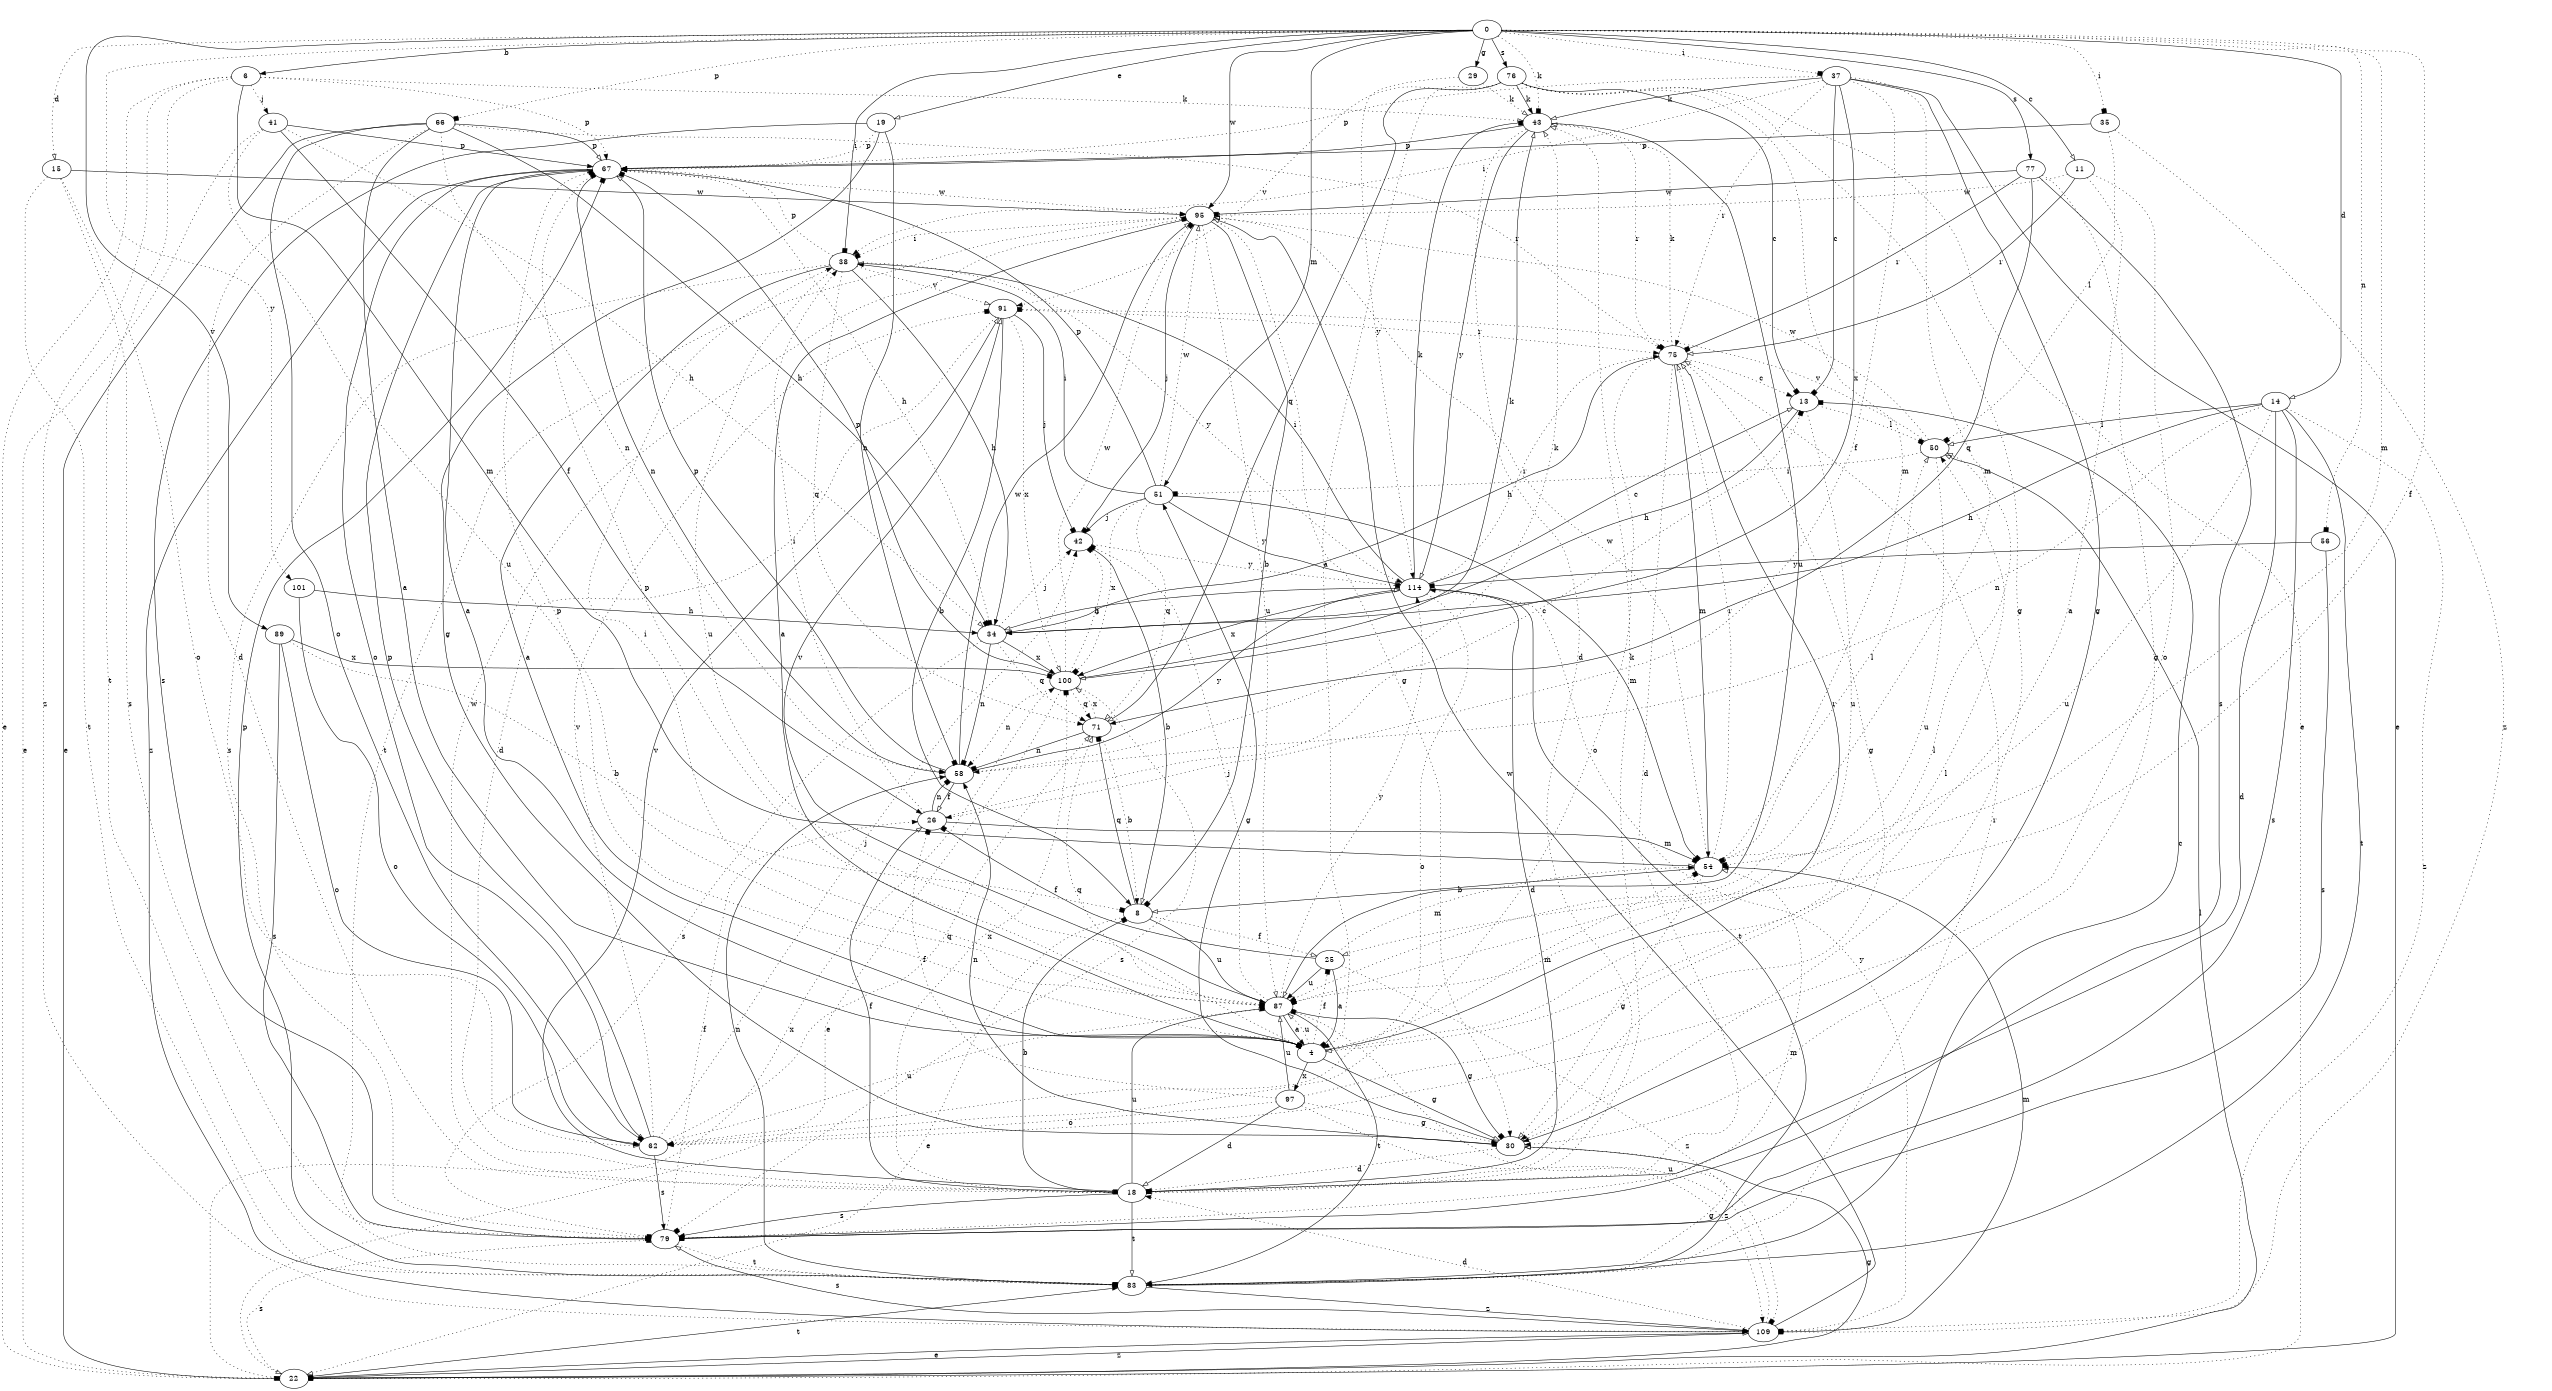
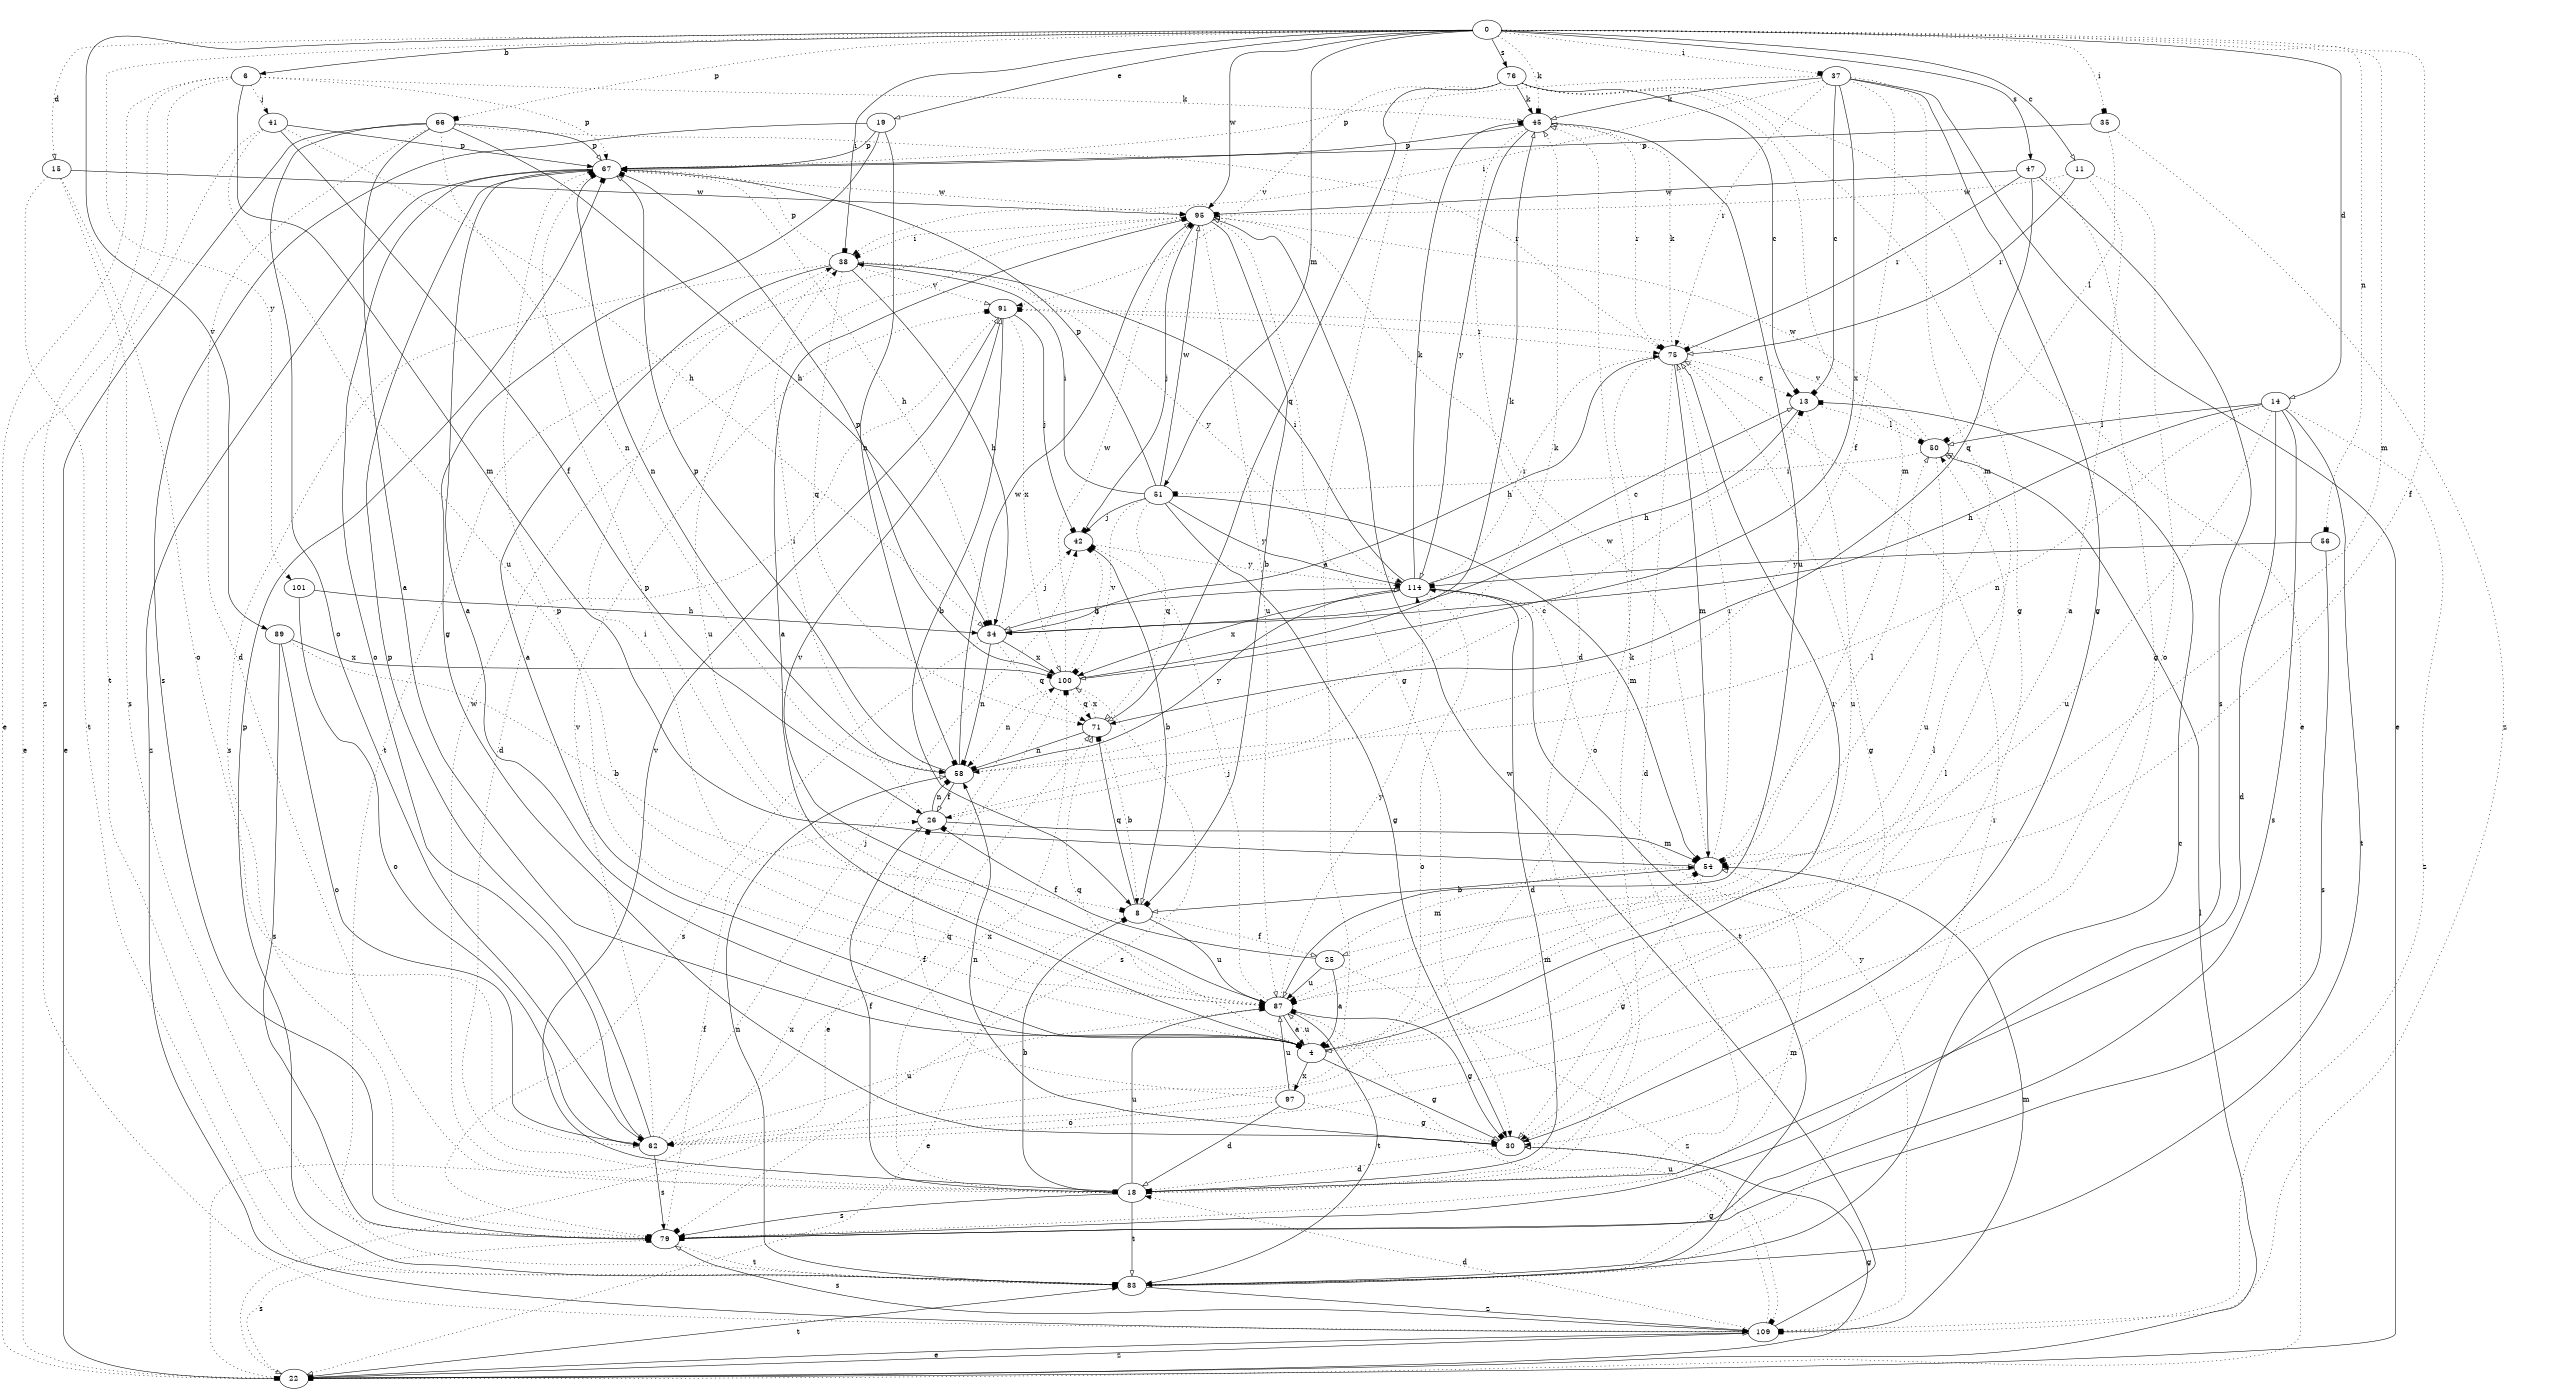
(1473, 76) -> none
(1537, 123) -> (1537, 123)
(820, 159) -> (820, 159)
(2031, 169) -> (2031, 169)
(1181, 358) -> (1181, 358)
(1114, 588) -> (1114, 588)
(1208, 913) -> (1375, 774)
(1320, 1009) -> none
(764, 1125) -> (764, 1125)
(1568, 1167) -> none
